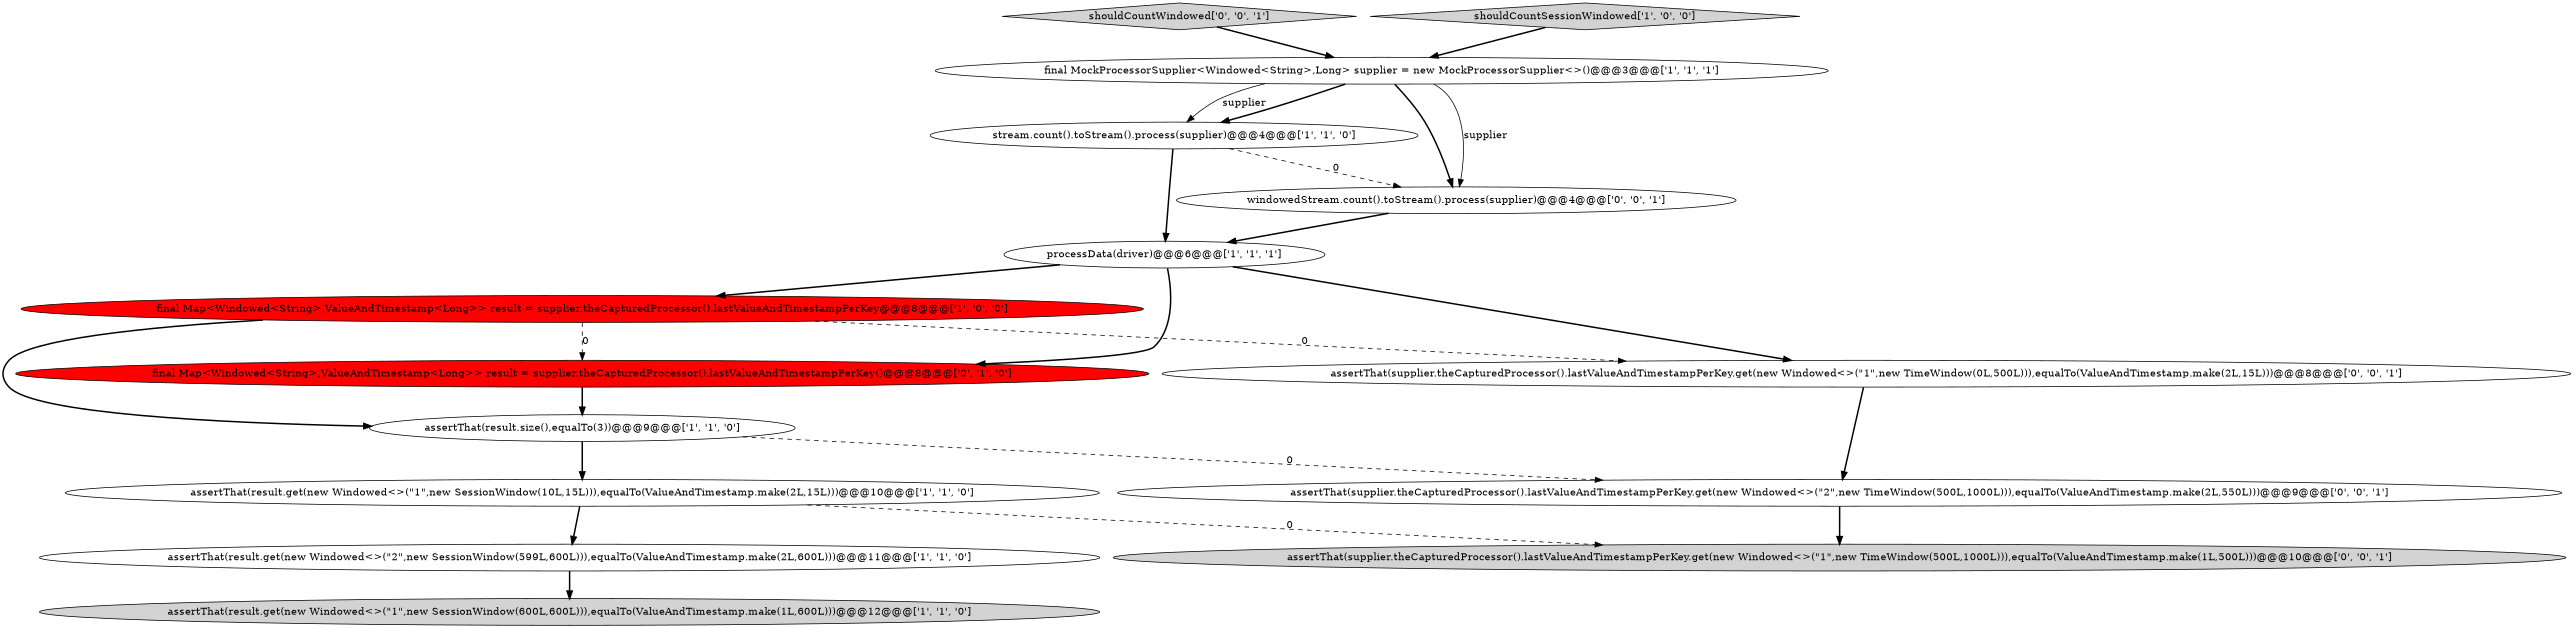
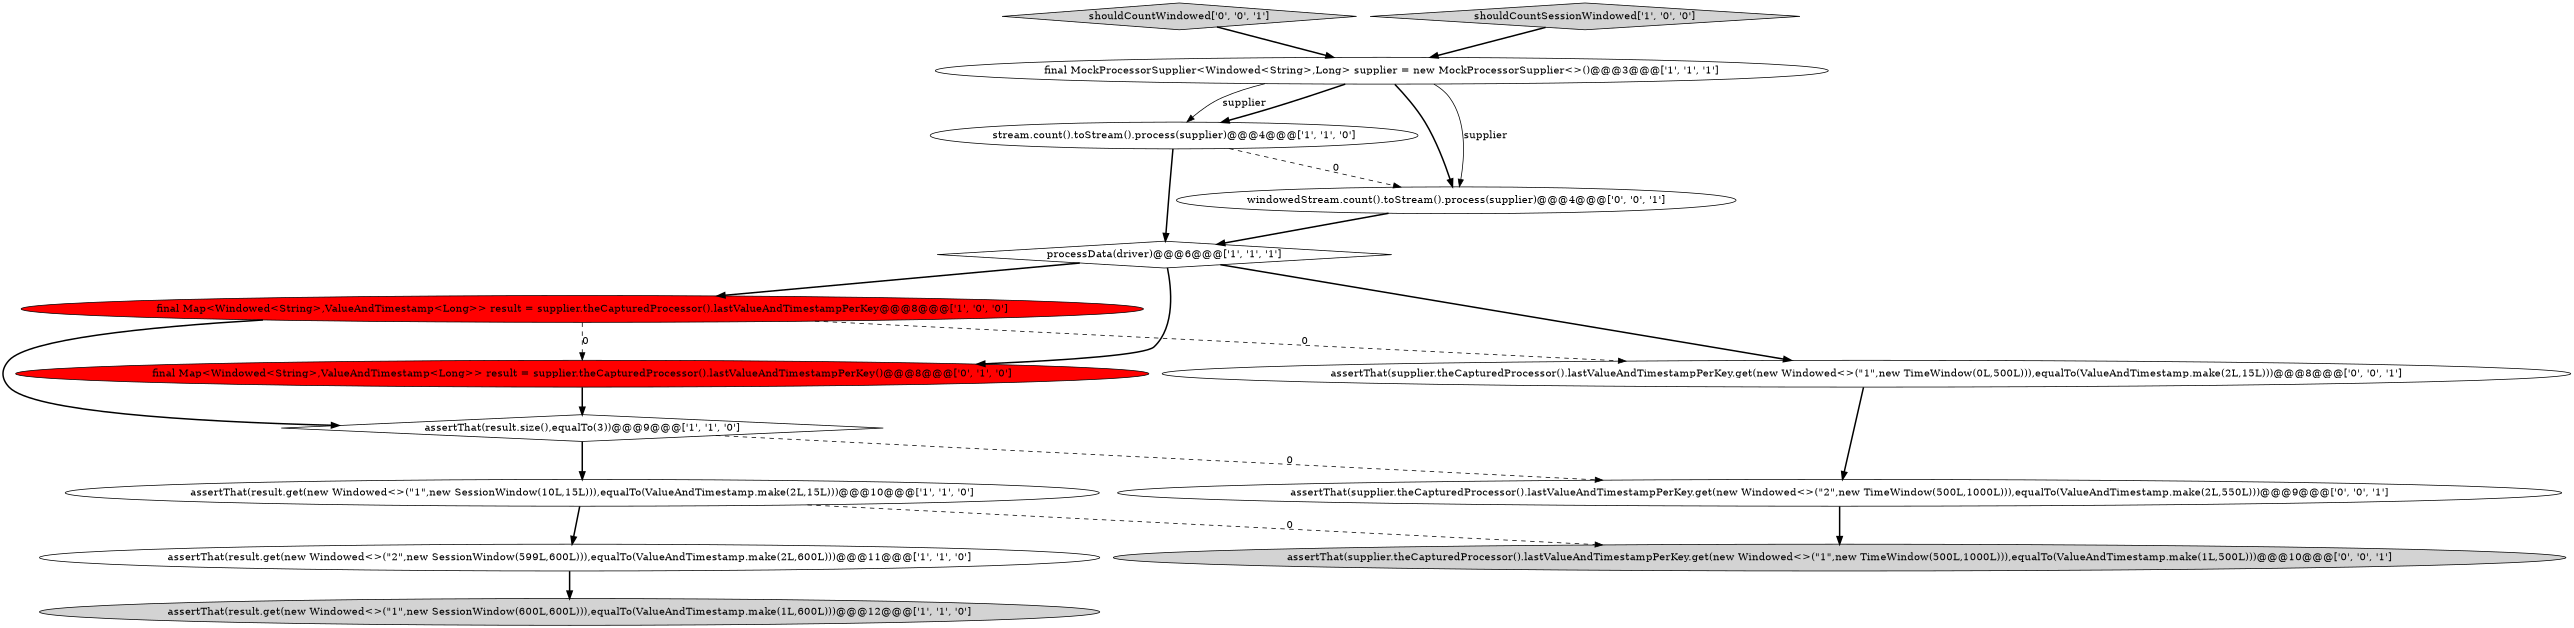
(1164, 255) -> (1164, 255)
(582, 428) -> (582, 428)
